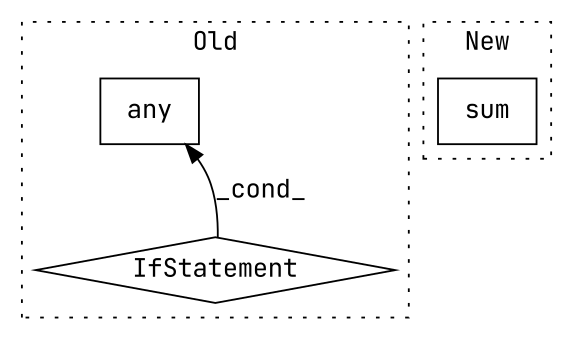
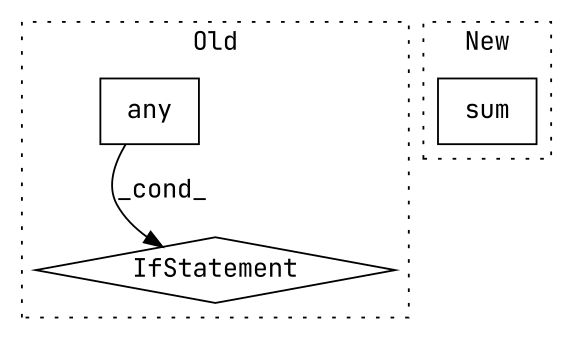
(214, 196) -> (114, 196)
